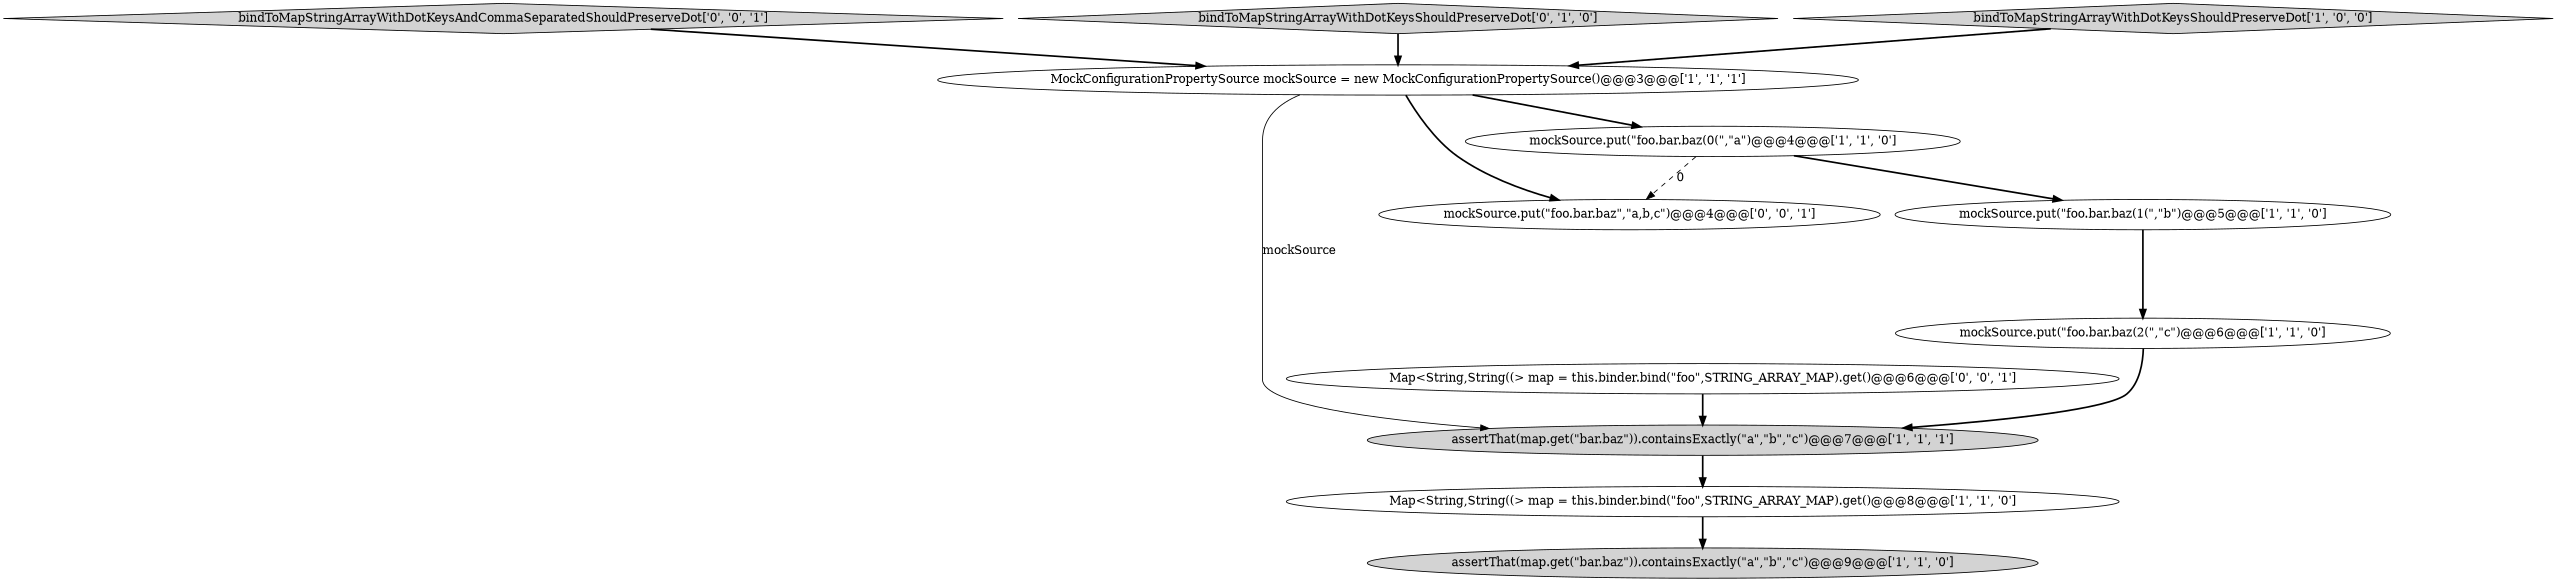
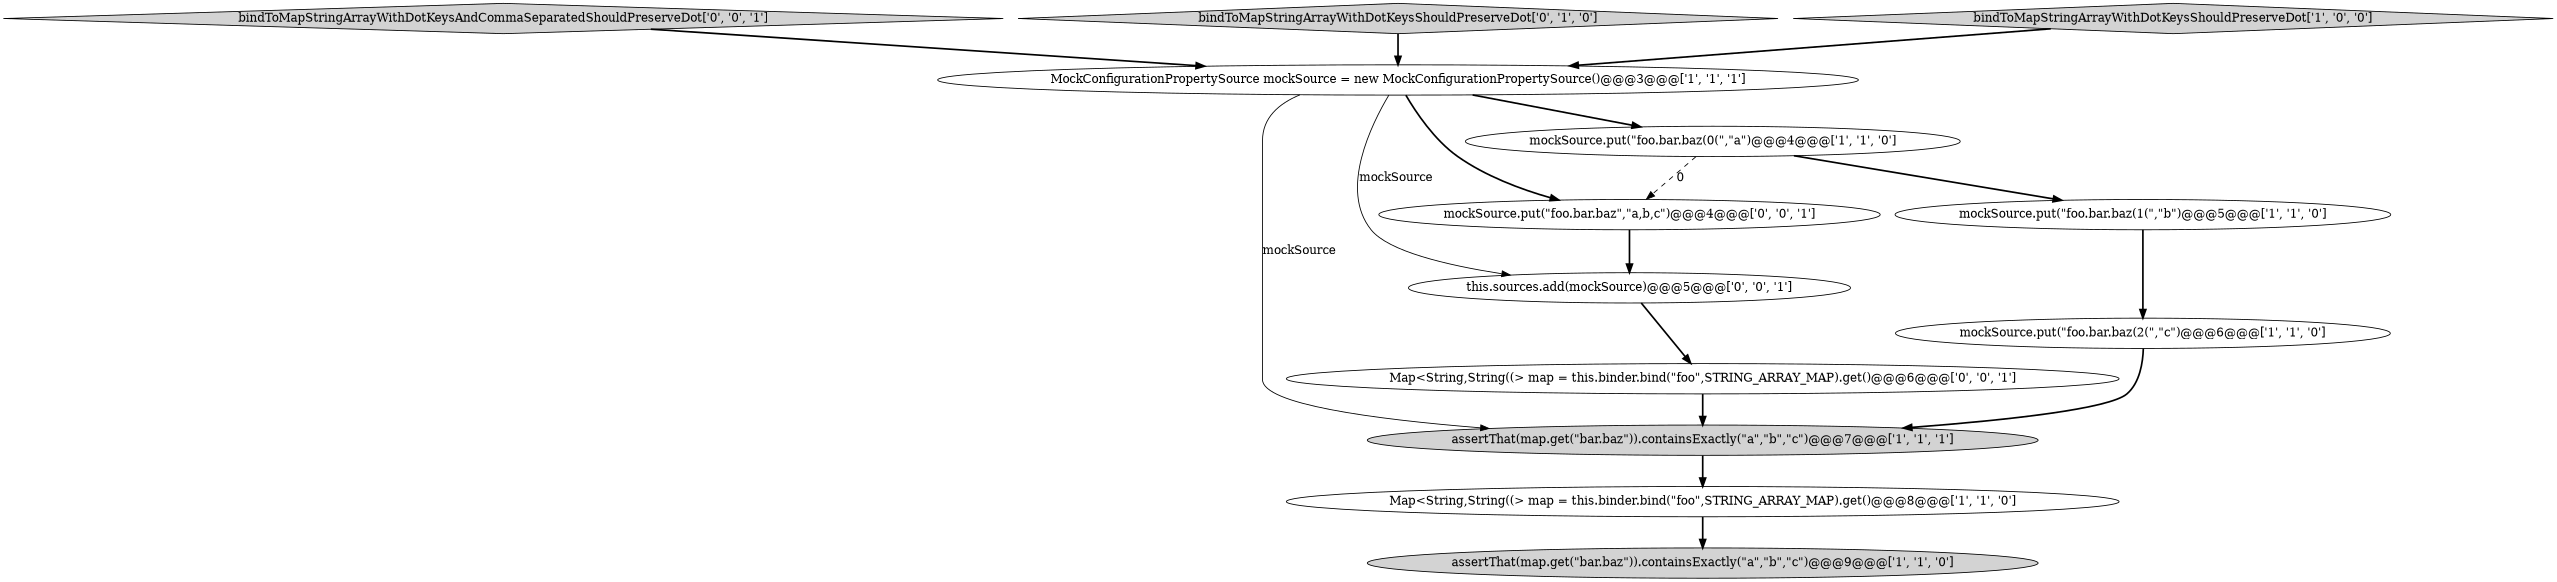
none -> (1629, 288)
